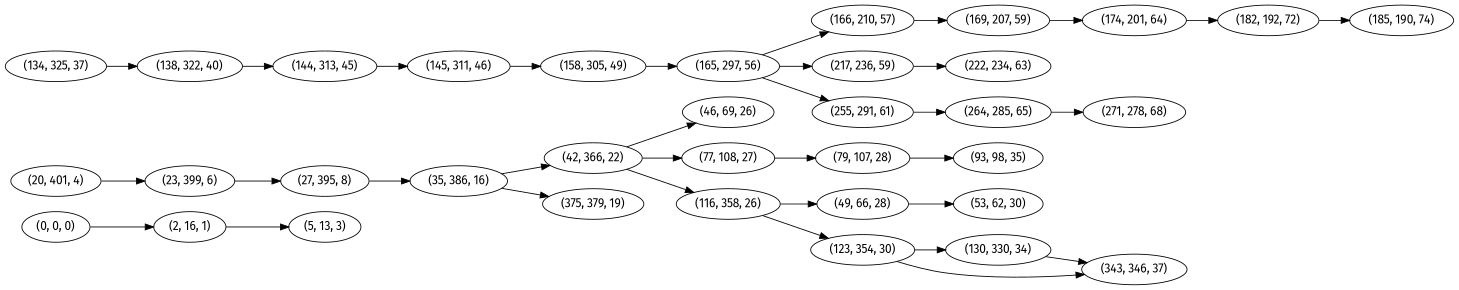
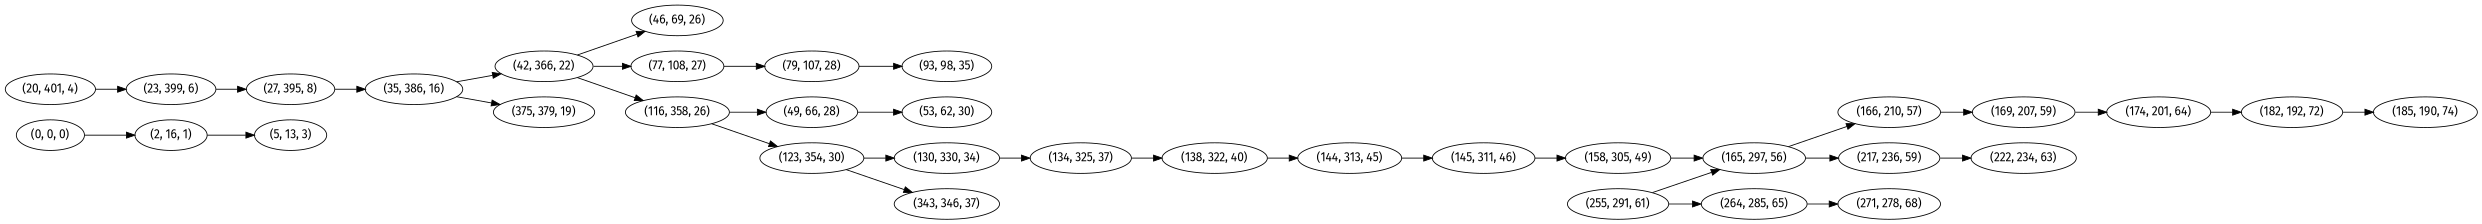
(792, 88) -> (1682, 182)
(1062, 259) -> (1010, 158)
